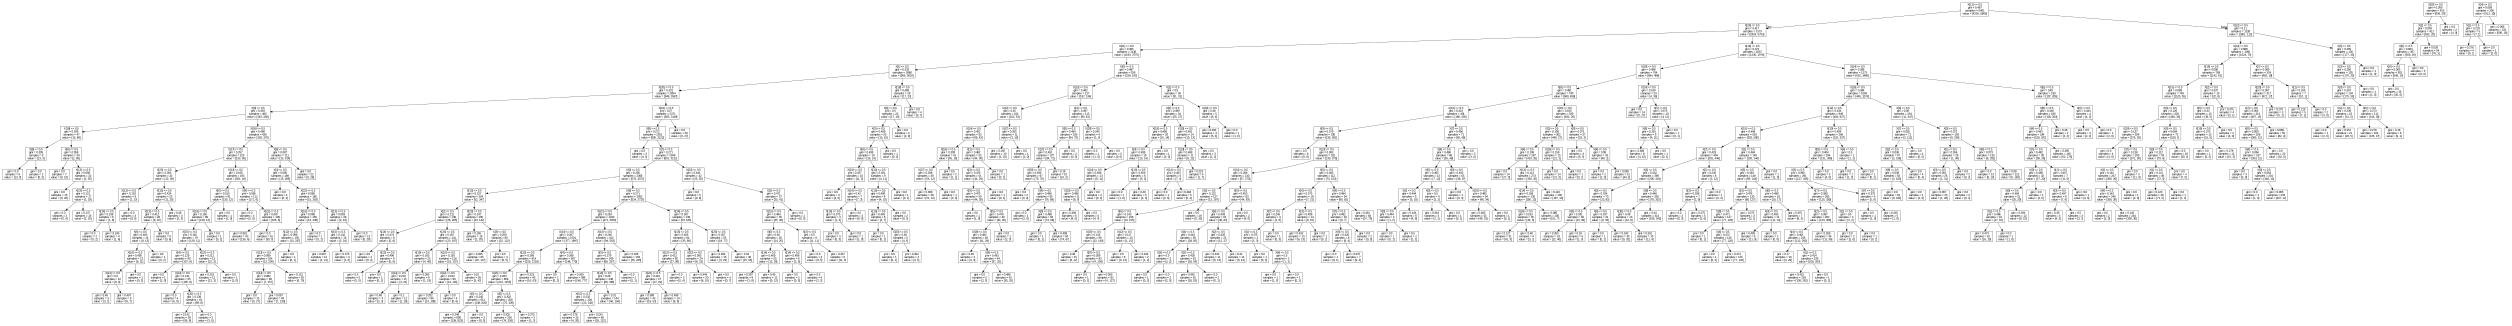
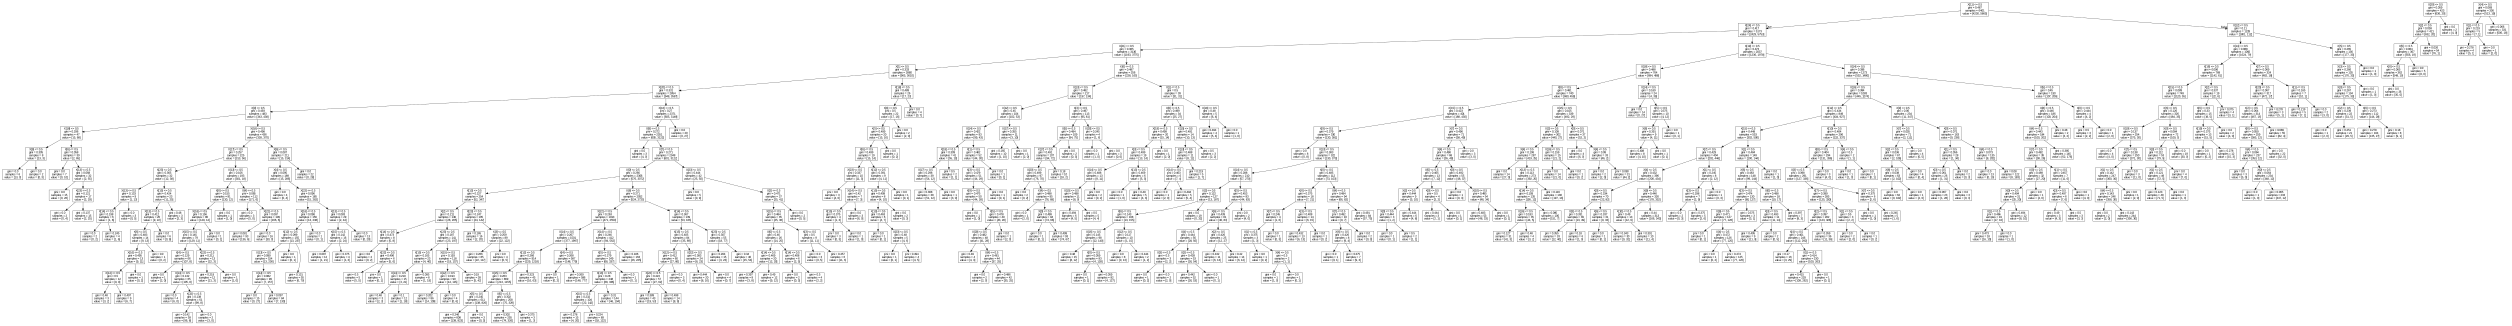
(280, 268) -> (300, 257)
